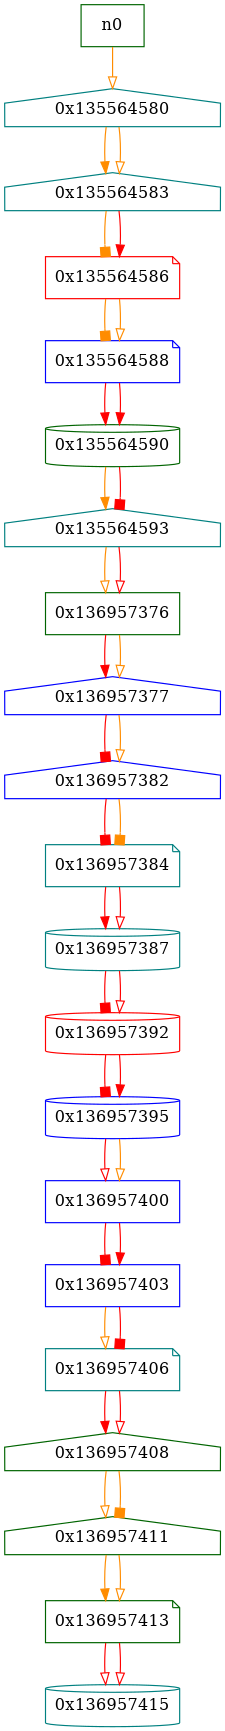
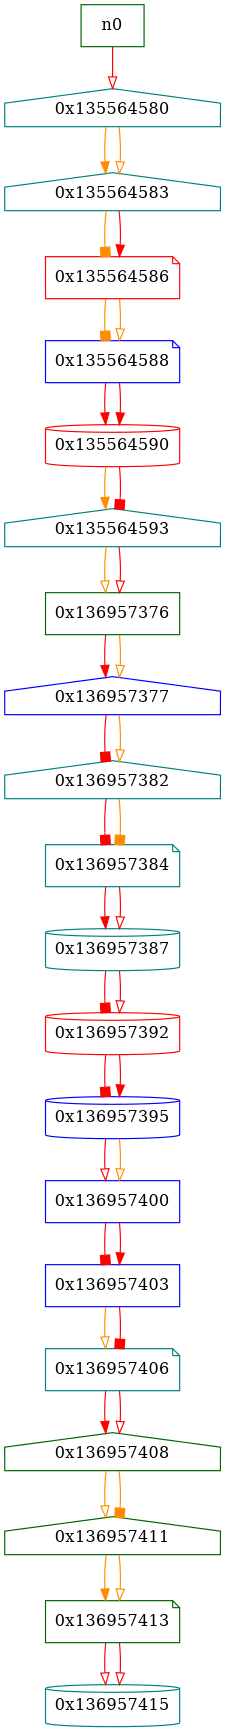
(113, 62) -> (113, 62)
(113, 446) -> (113, 446)
(113, 782) -> (113, 782)
